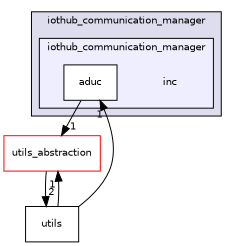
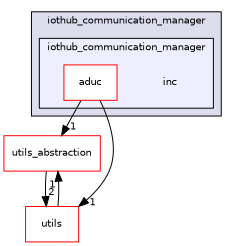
(90, 83) -> (90, 83)
(112, 163) -> (113, 153)
(52, 224) -> (52, 224)
